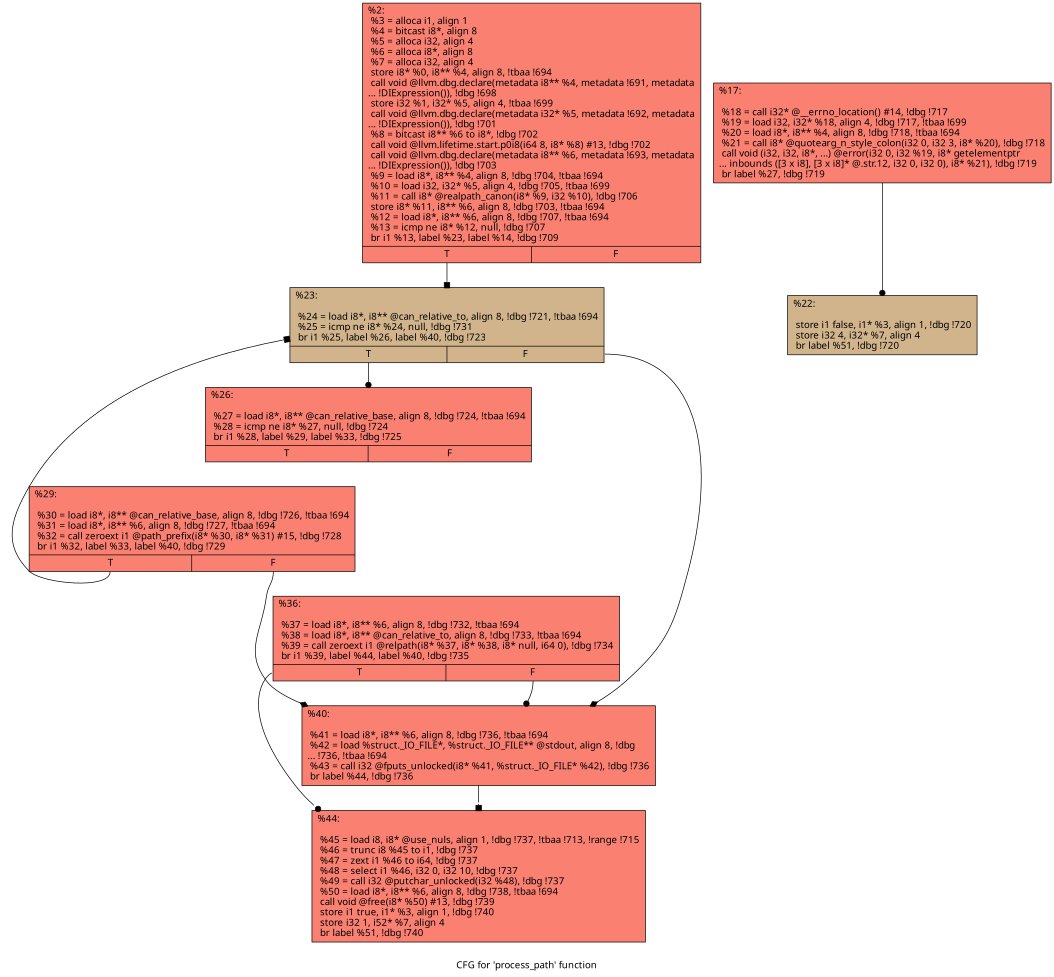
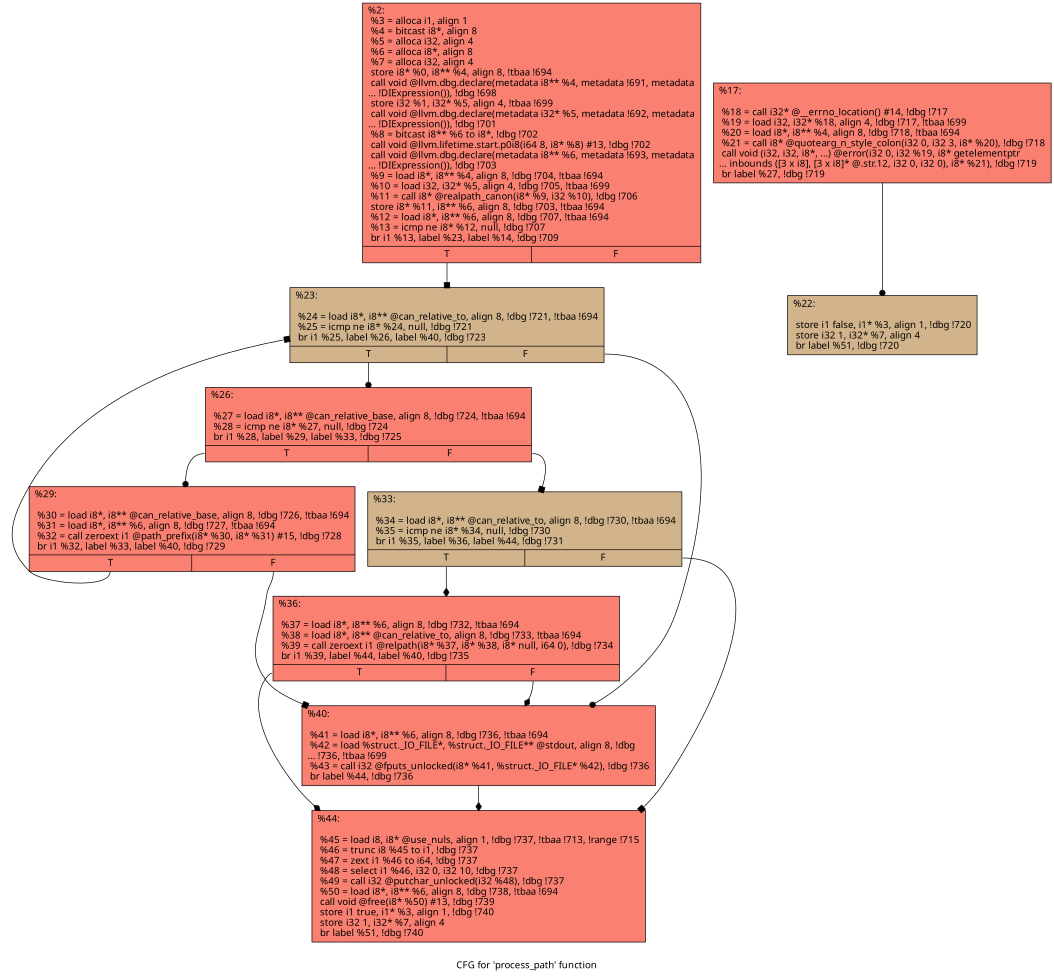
(384, 327) -> (384, 327)
(857, 335) -> (857, 335)
none -> (189, 463)
(698, 520) -> (698, 520)
none -> (525, 529)
(256, 647) -> (256, 647)
(532, 691) -> (532, 691)
(269, 744) -> (269, 744)
(347, 756) -> (347, 756)
(479, 794) -> (479, 794)
(381, 923) -> (381, 923)
